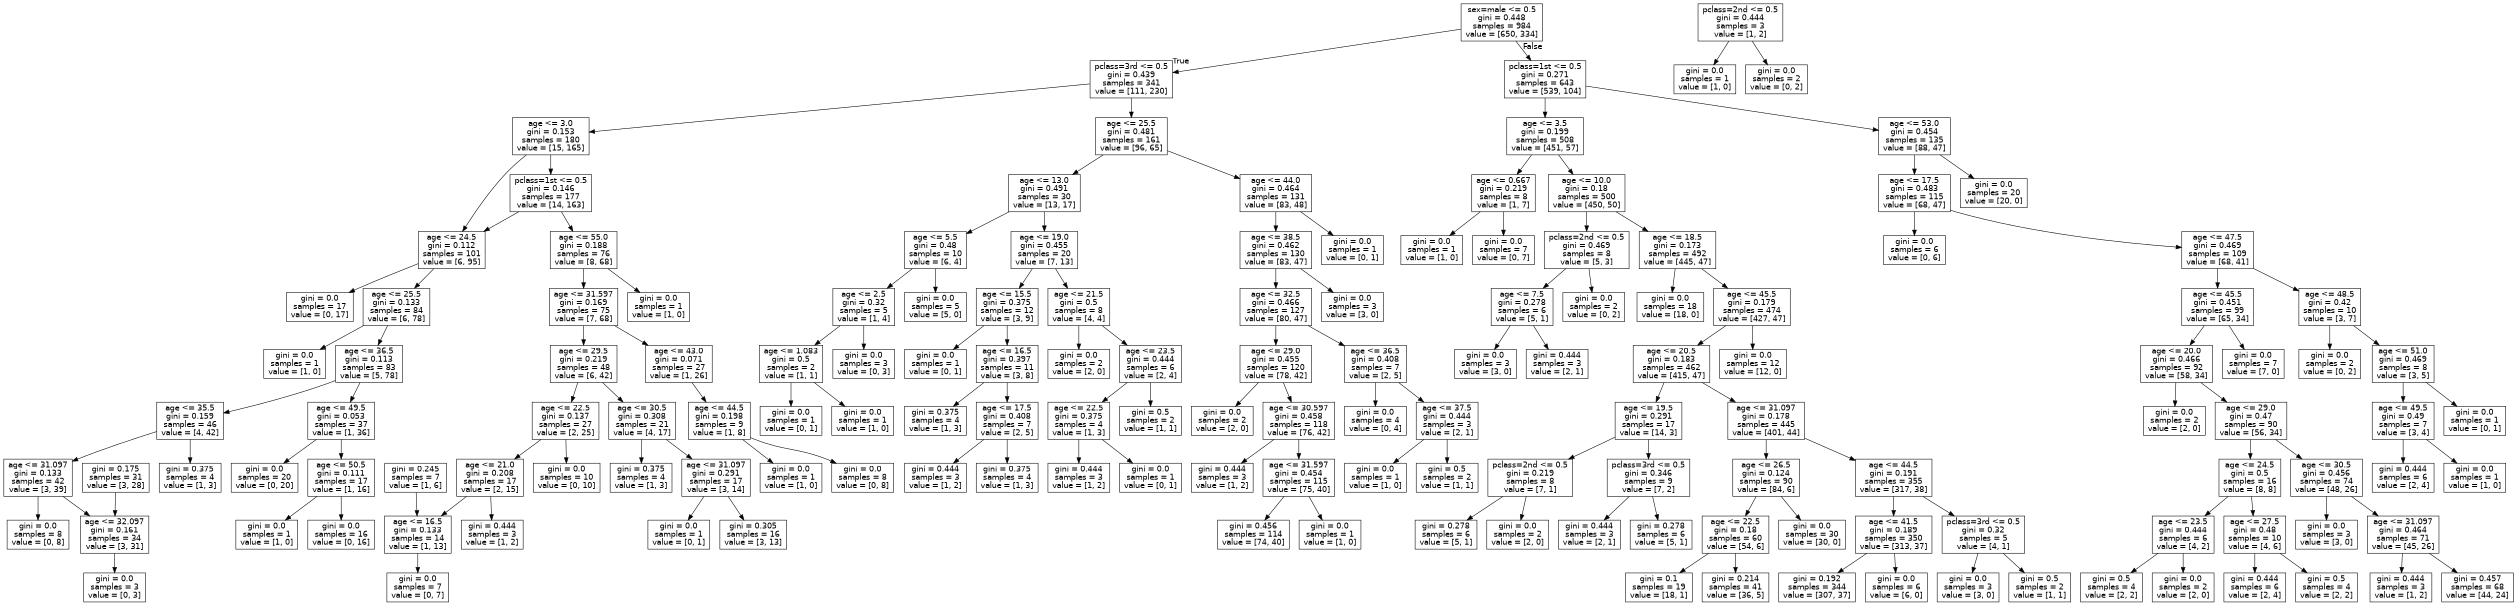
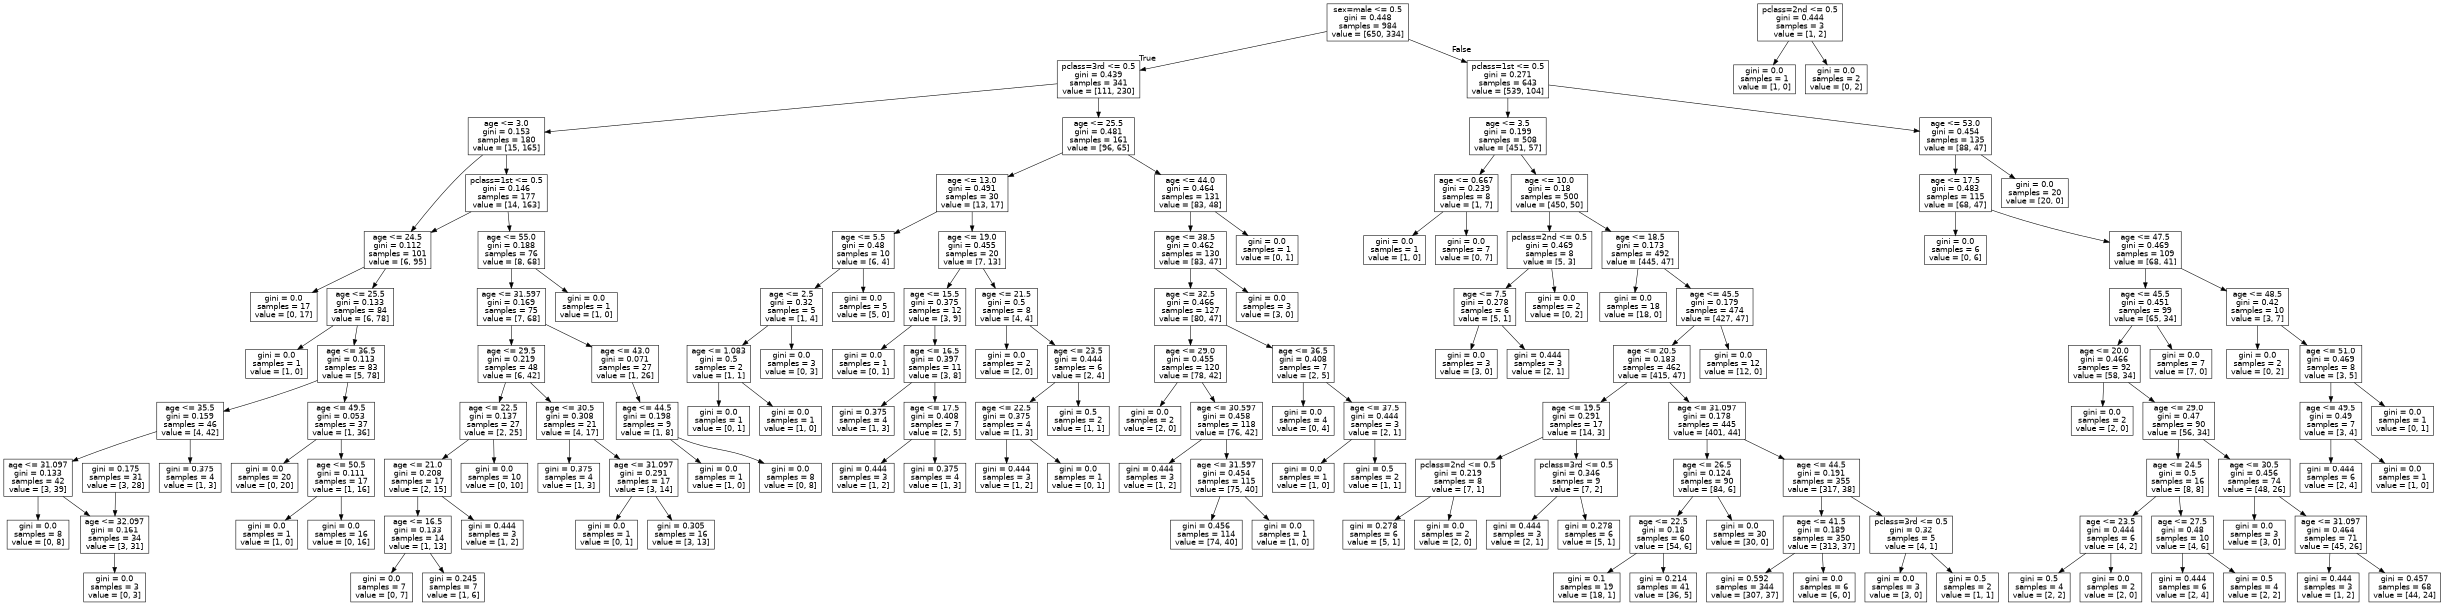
(1503, 193) -> (1466, 193)
(417, 501) -> (435, 561)
(1817, 587) -> (1745, 587)
